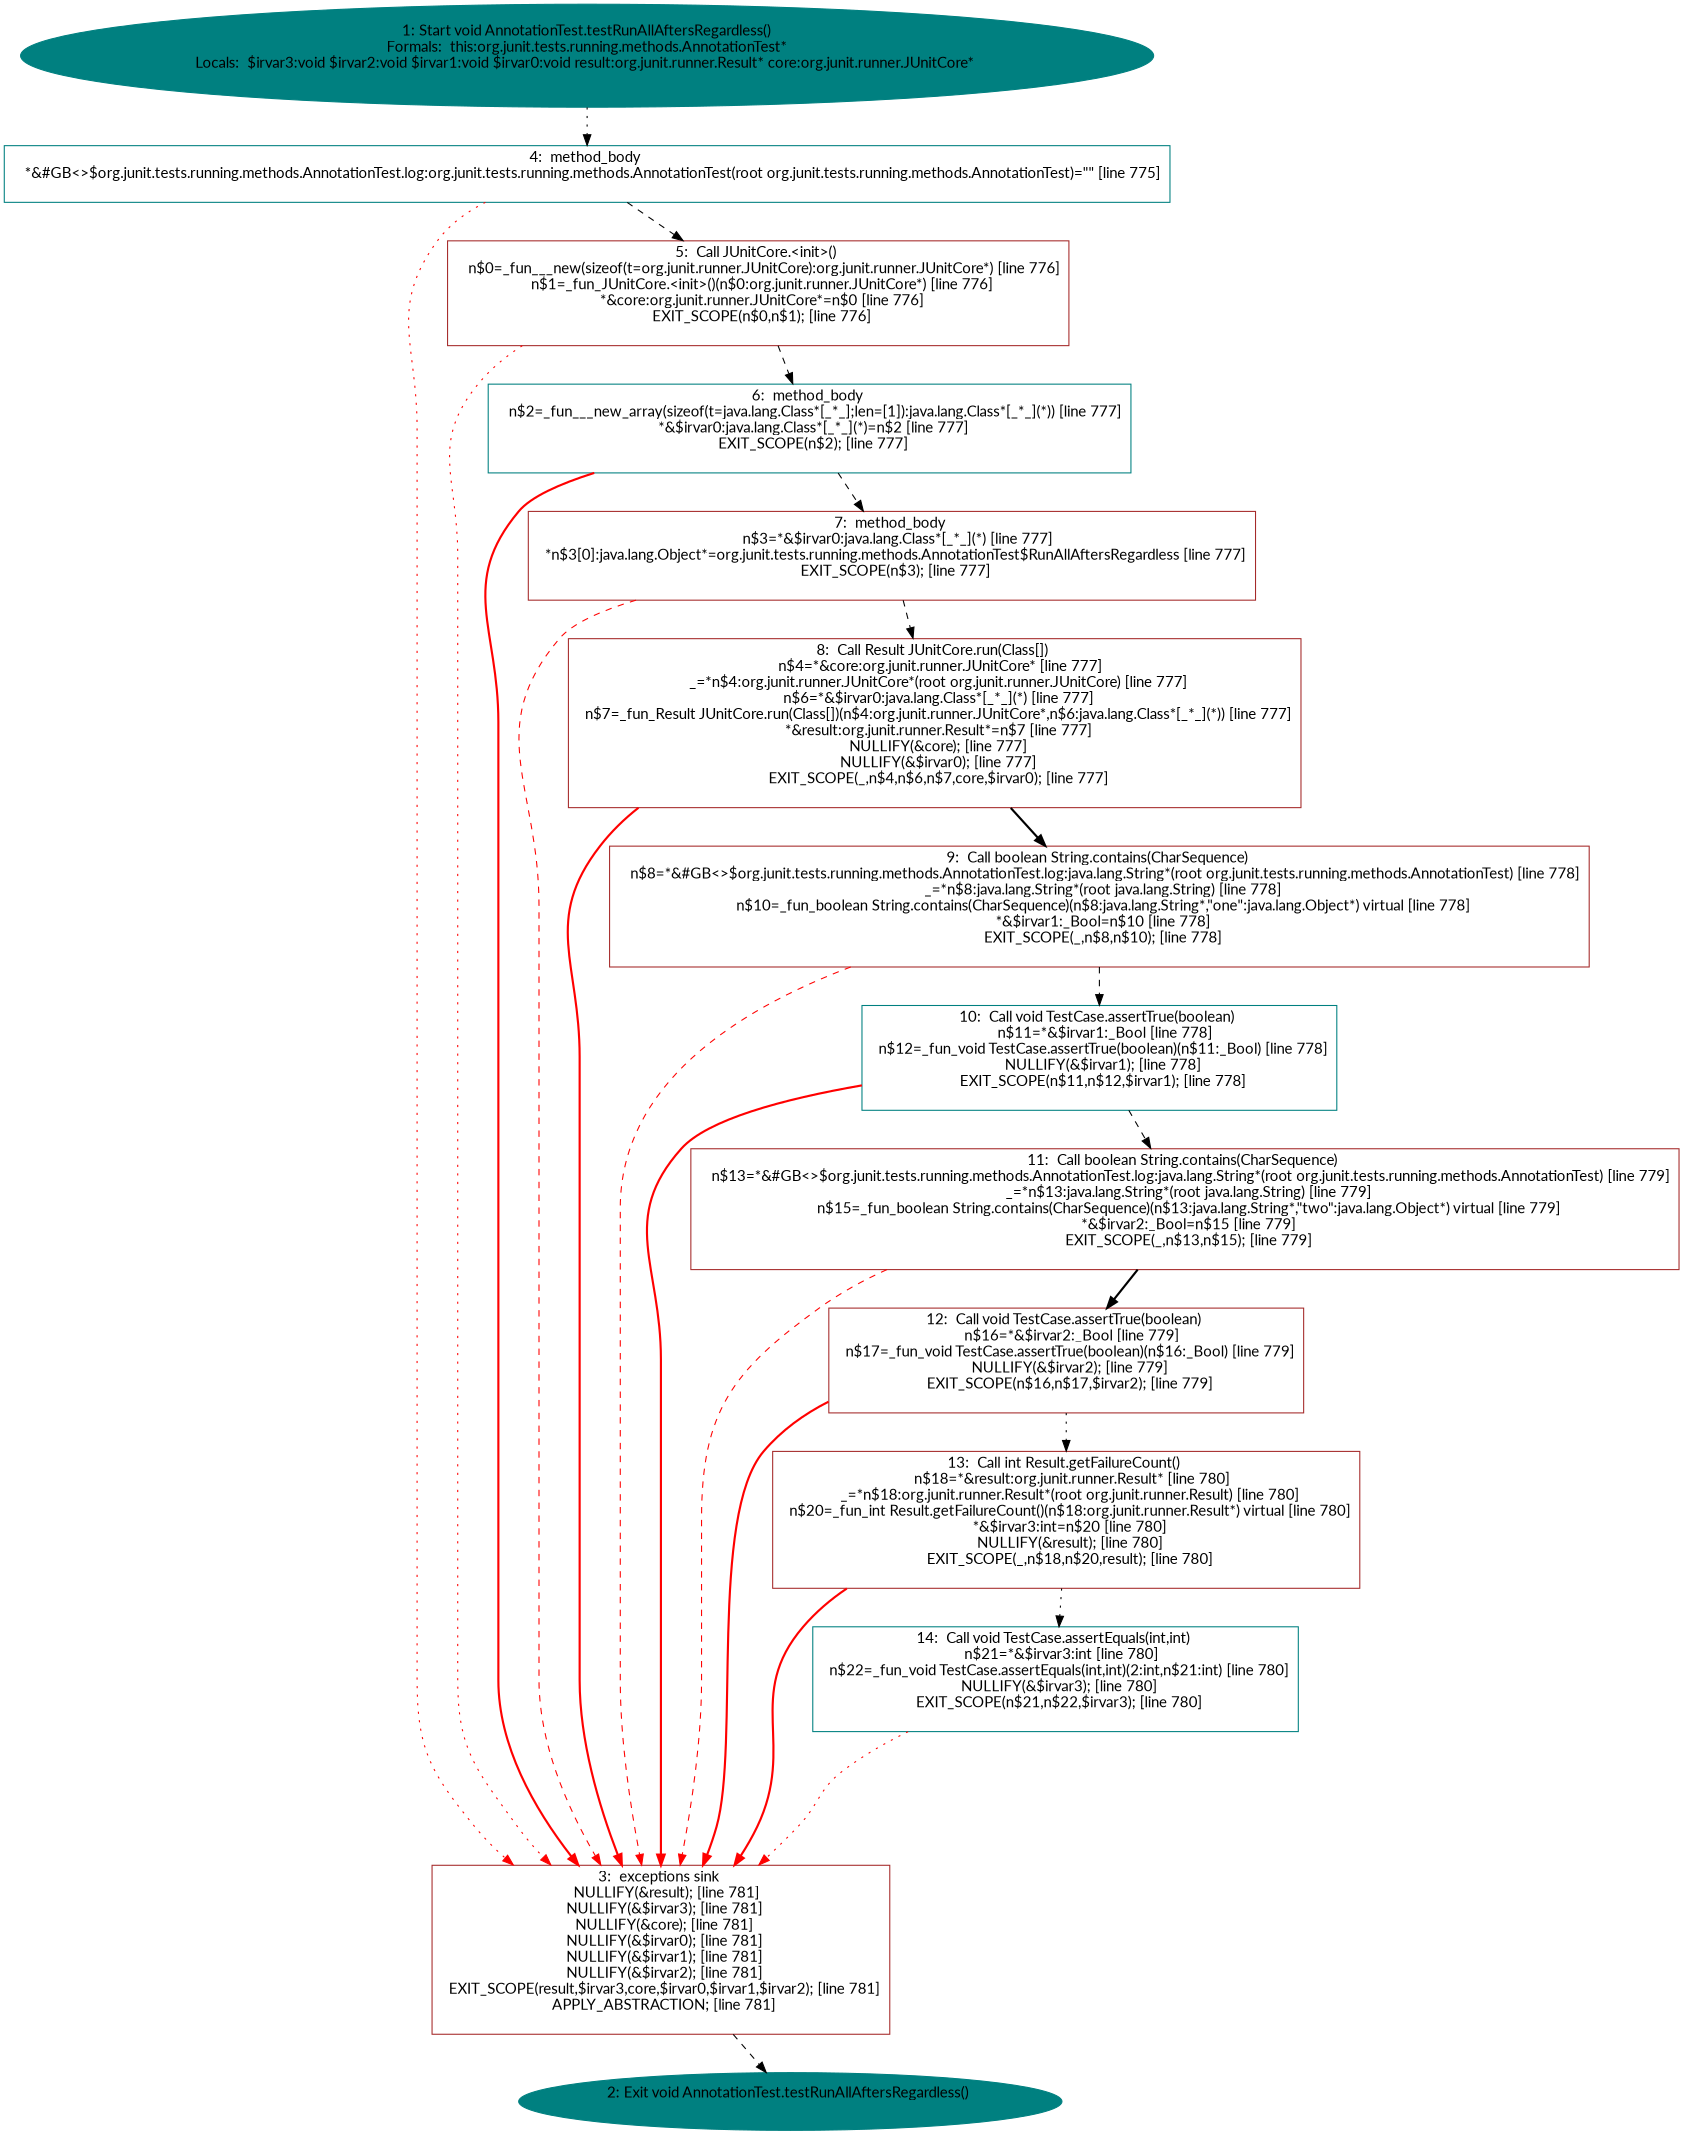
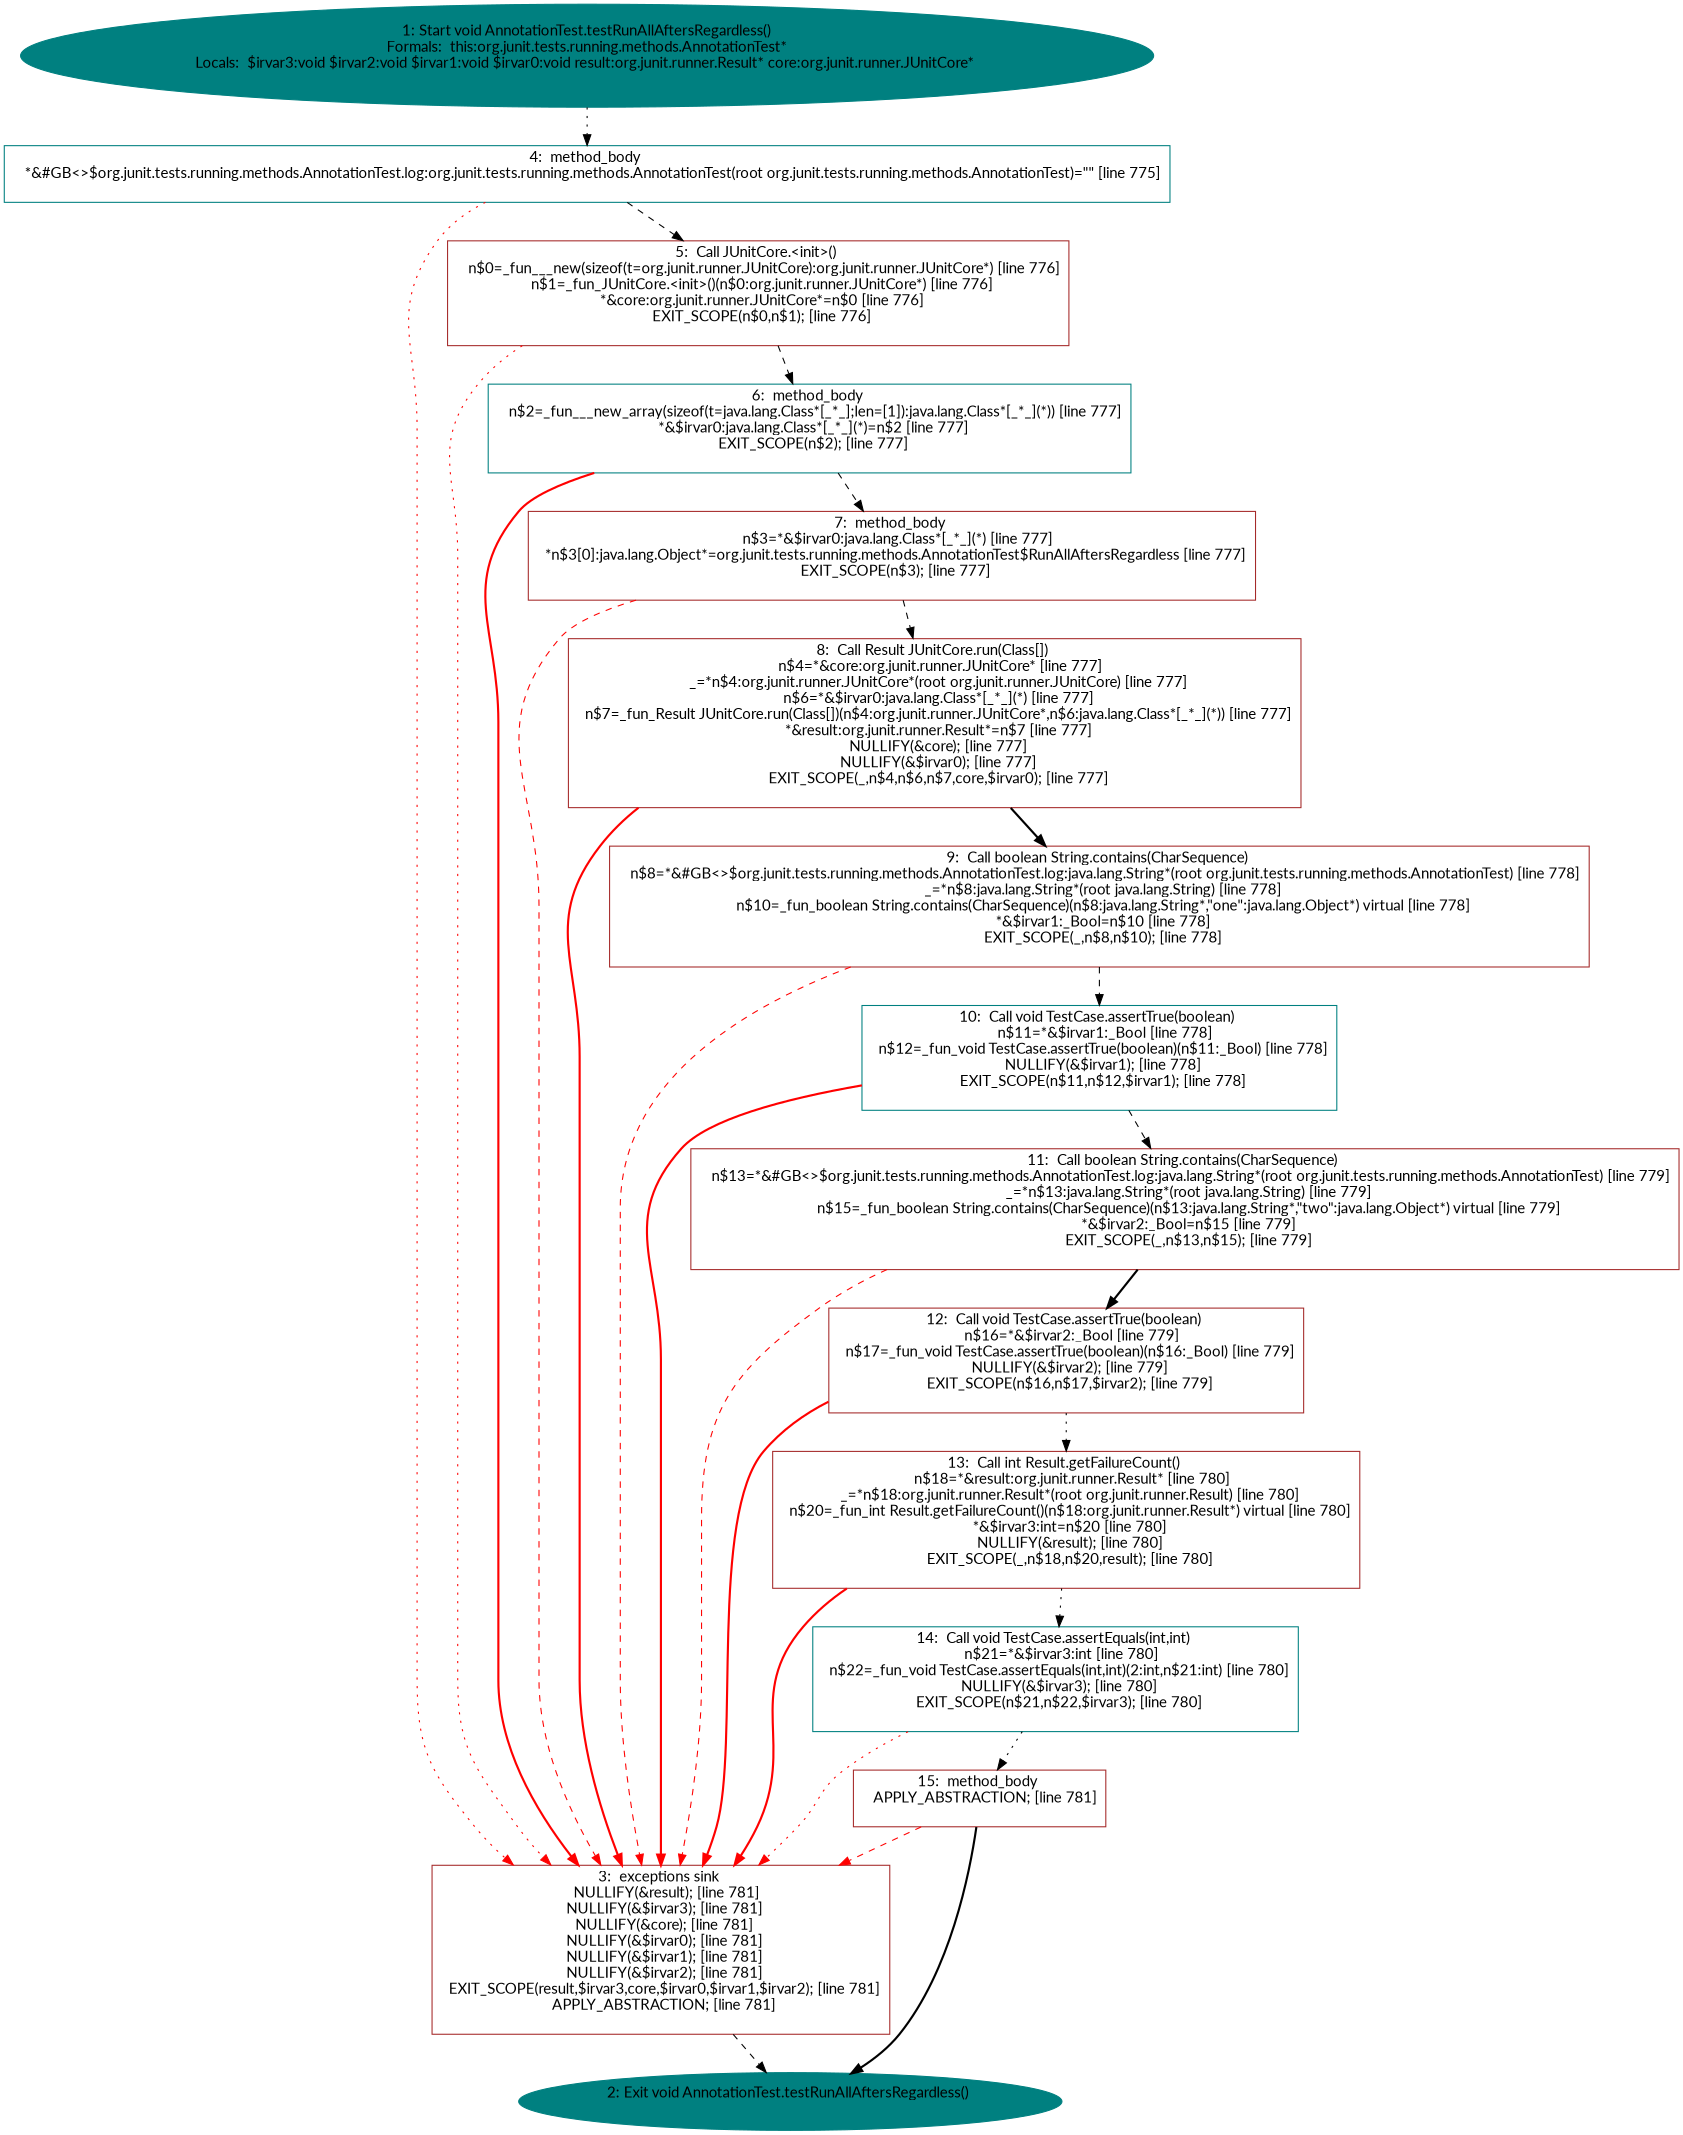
none -> (980, 1798)
